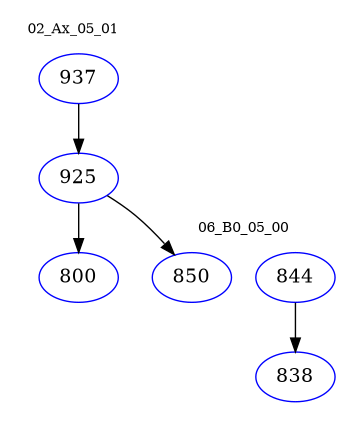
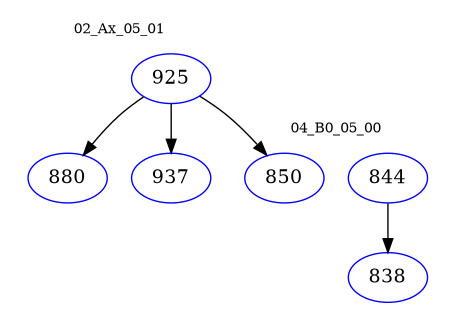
(79, 122) -> (171, 122)
(244, 228) -> (336, 129)
(79, 277) -> (68, 178)
